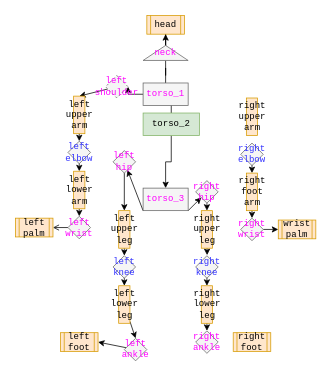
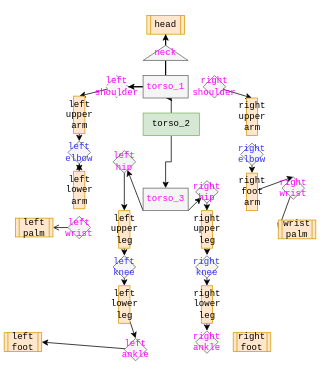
none -> (214, 87)
none -> (234, 93)
(165, 94) -> (165, 87)
(79, 210) -> (79, 170)
(252, 229) -> (293, 188)
(79, 342) -> (23, 342)
